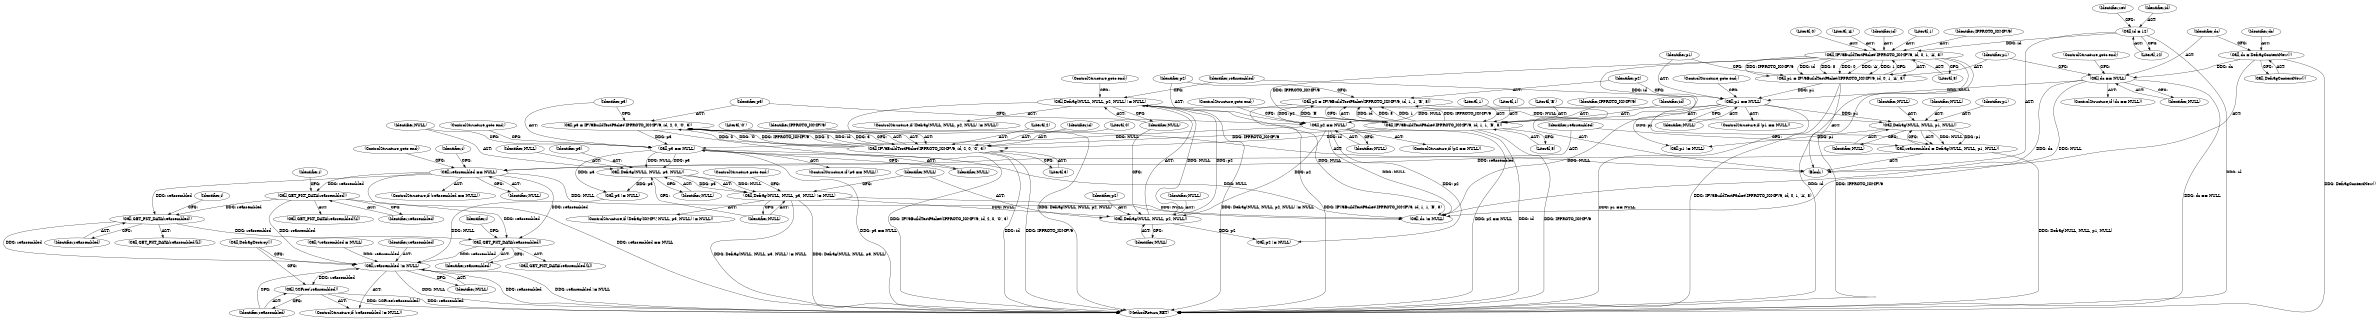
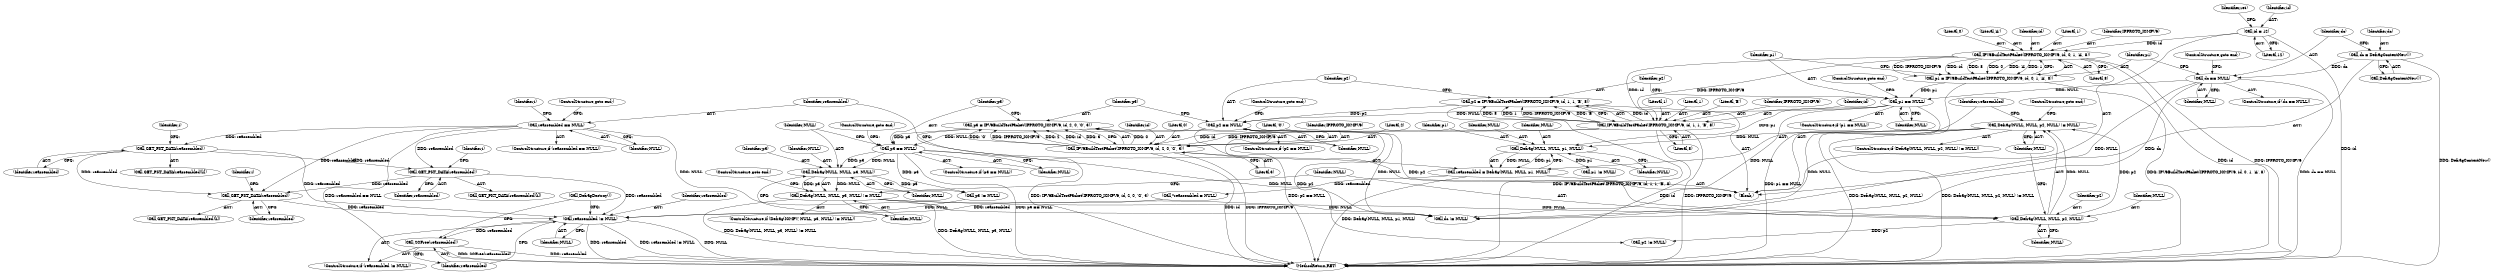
(1664, 116) -> none
(1203, 164) -> (1338, 182)
